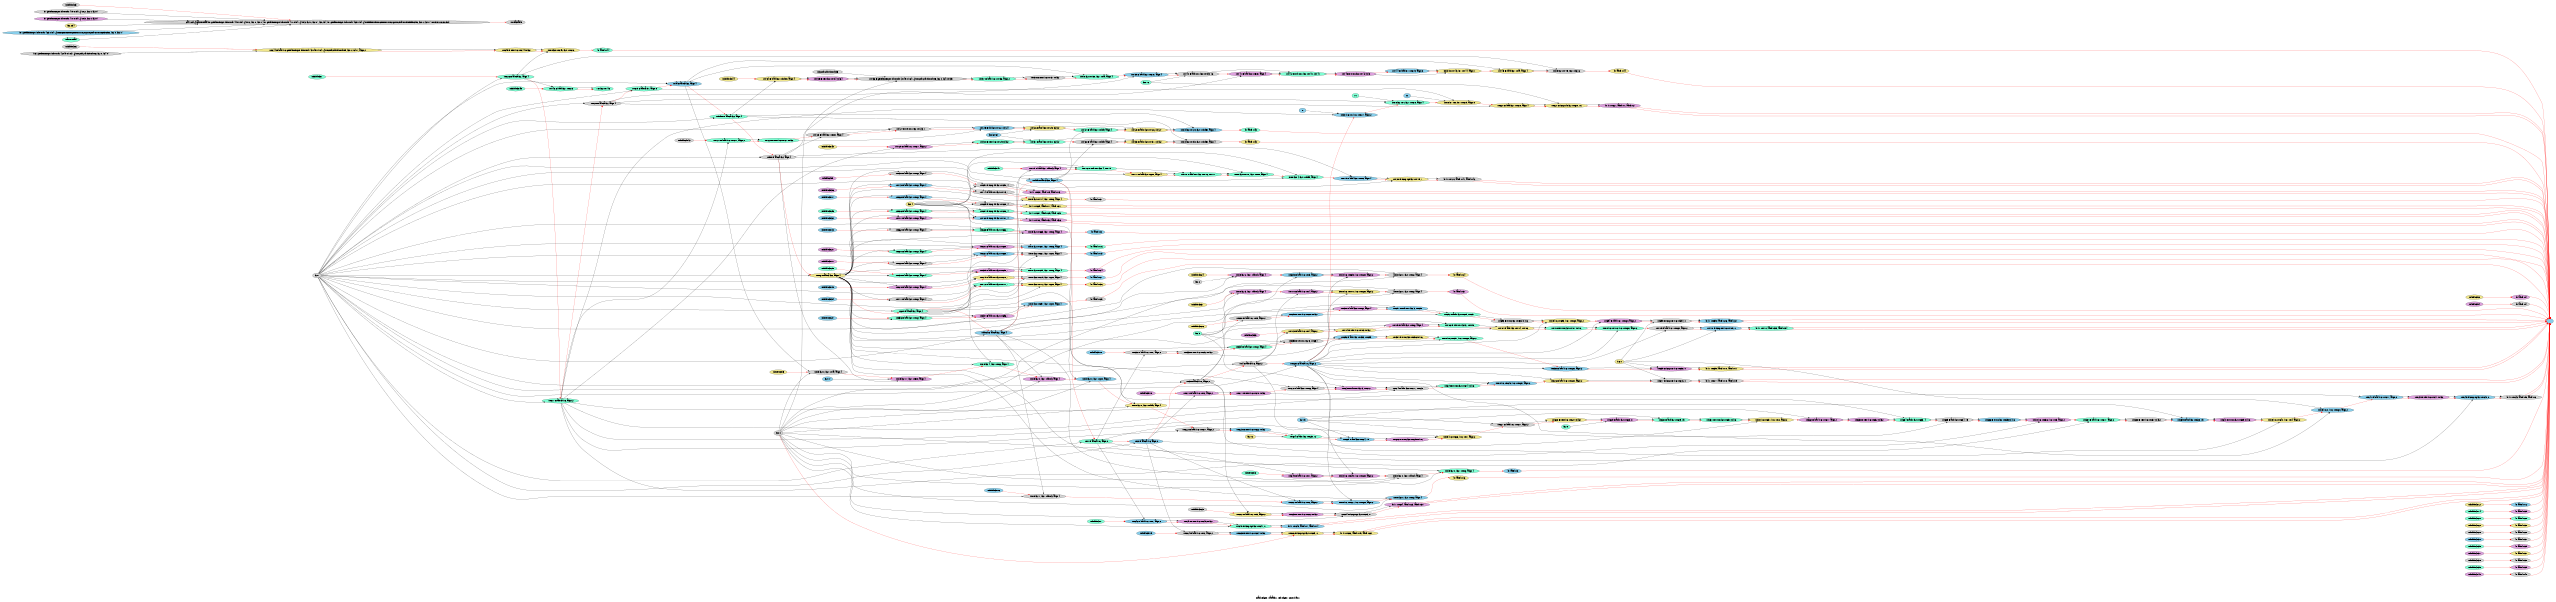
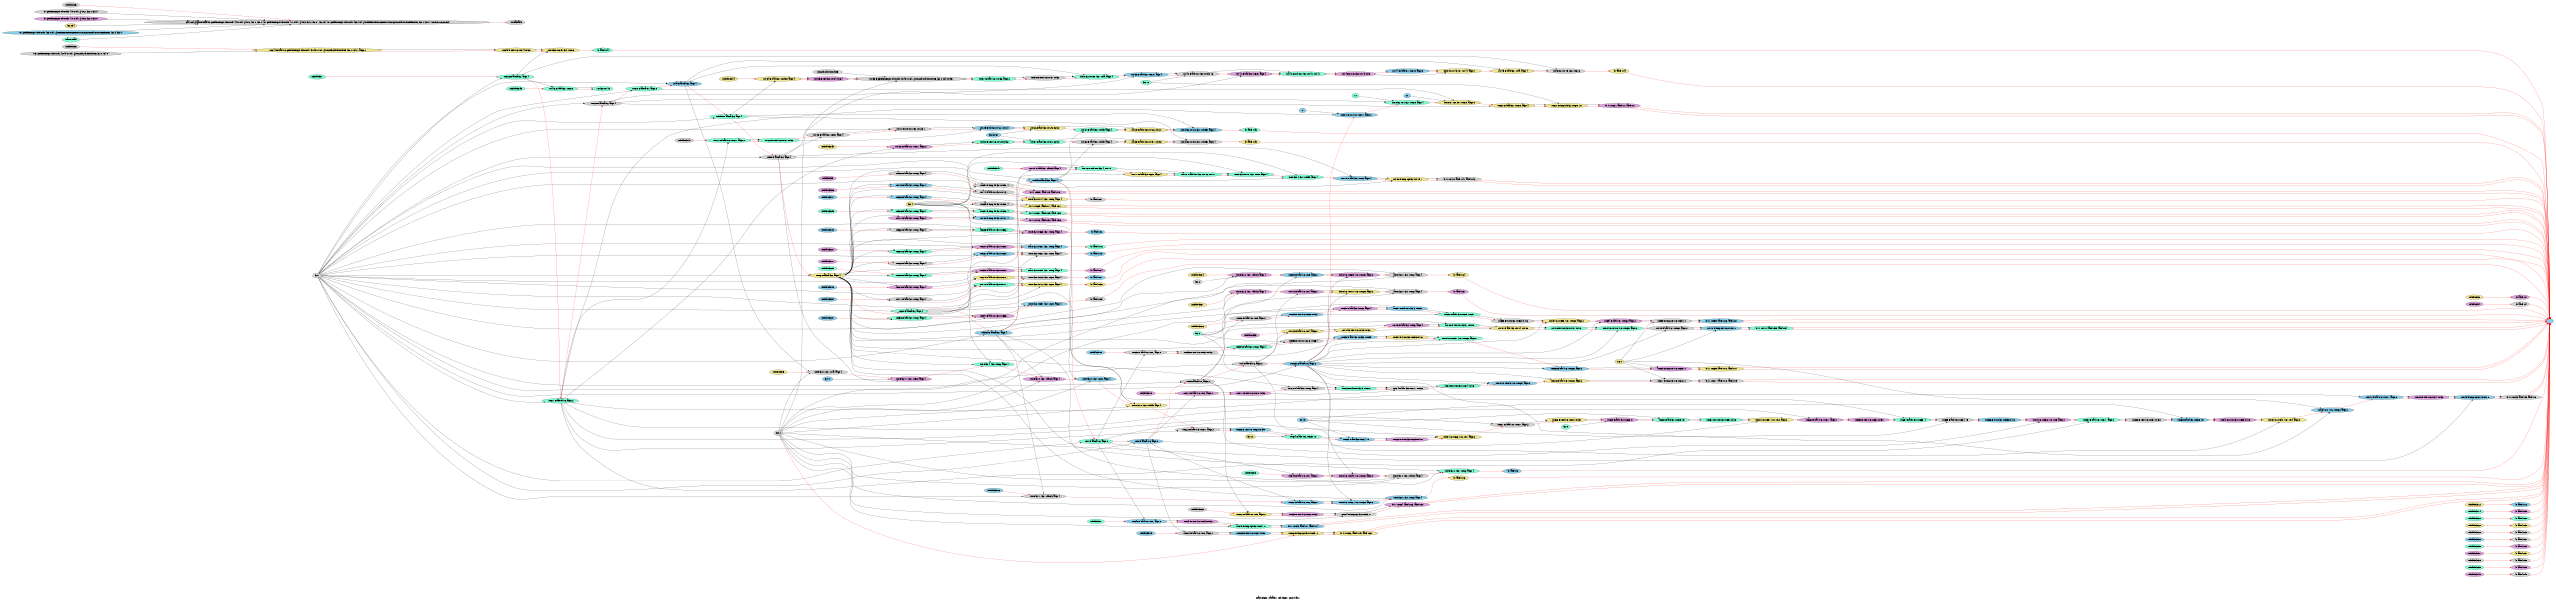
(828, 218) -> none
(1355, 388) -> (1355, 388)
(1250, 430) -> (1250, 430)
